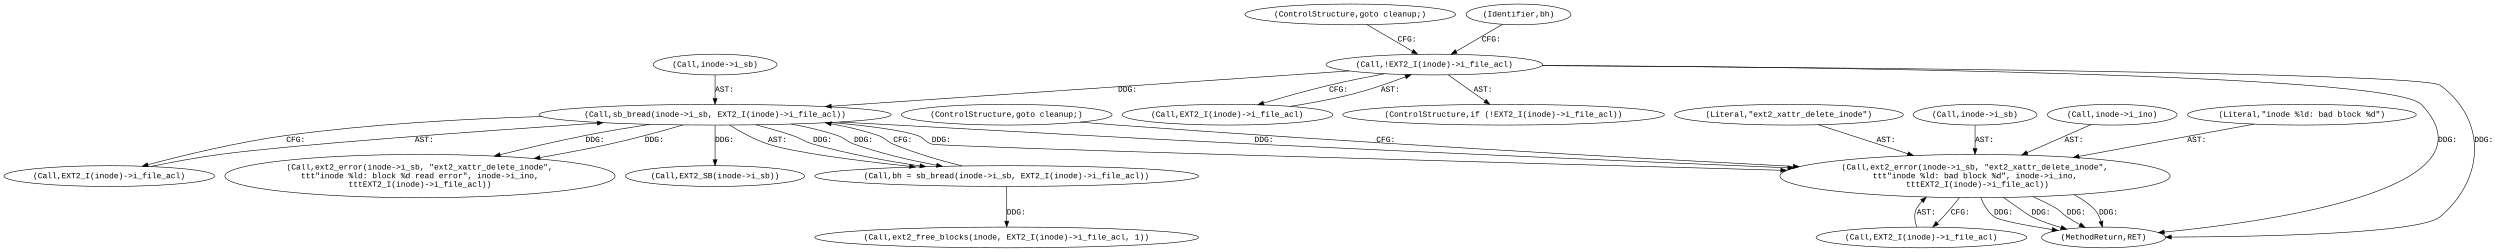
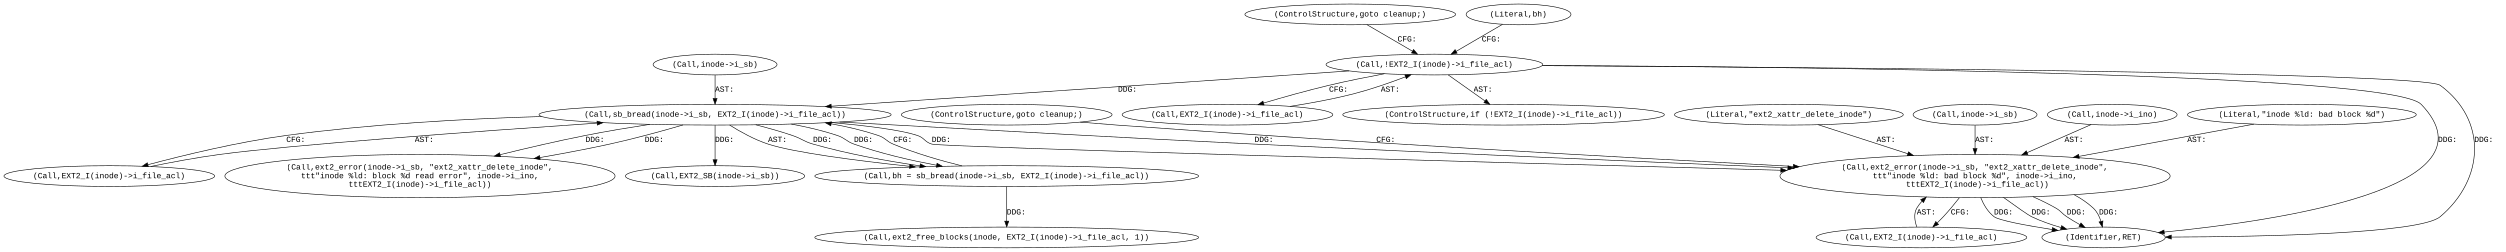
(1519, 14) -> (1519, 14)
(2104, 237) -> (2104, 237)
